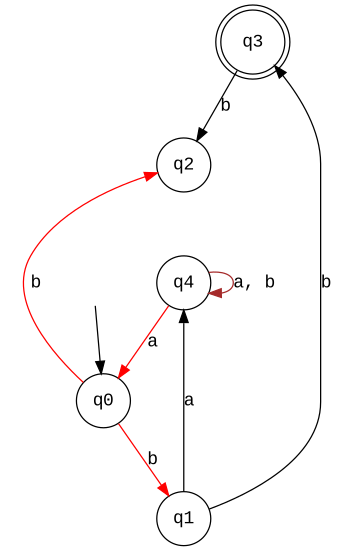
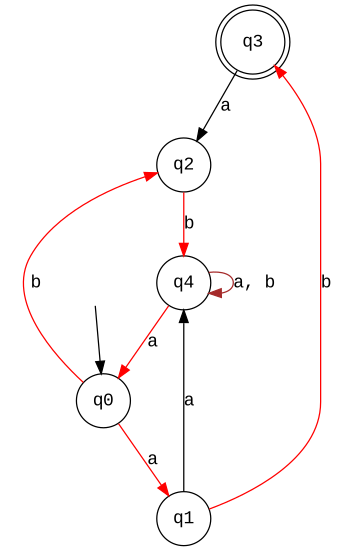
(226, 106) -> (226, 106)
none -> (184, 218)
(321, 316) -> (321, 316)
(153, 460) -> (153, 460)
